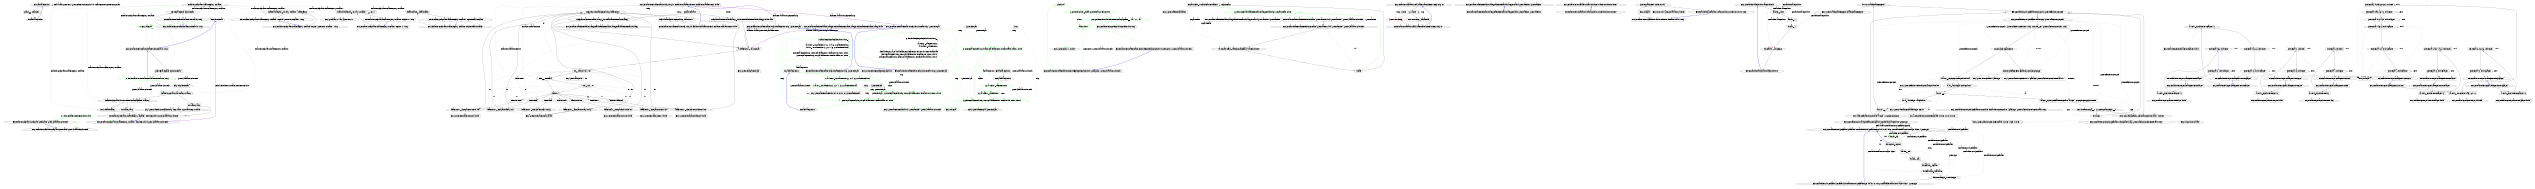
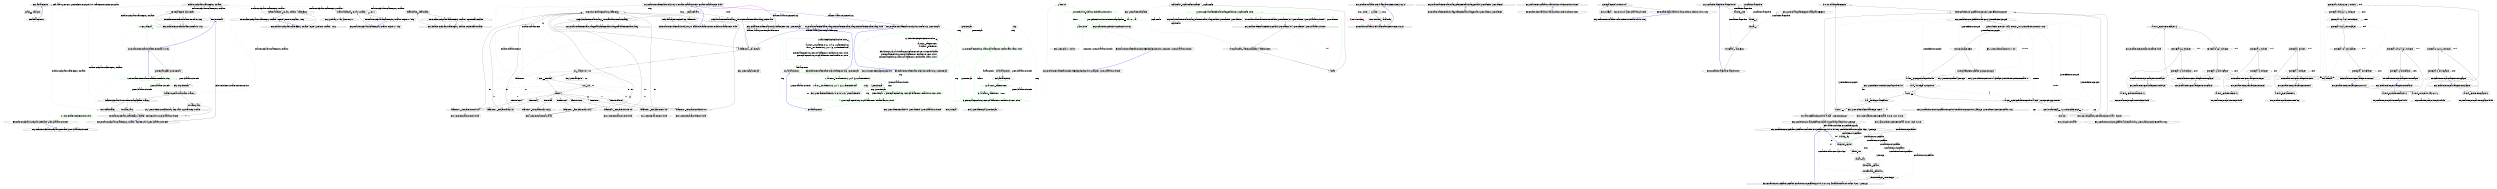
none -> (2001, 49)
(1973, 152) -> (1901, 152)
